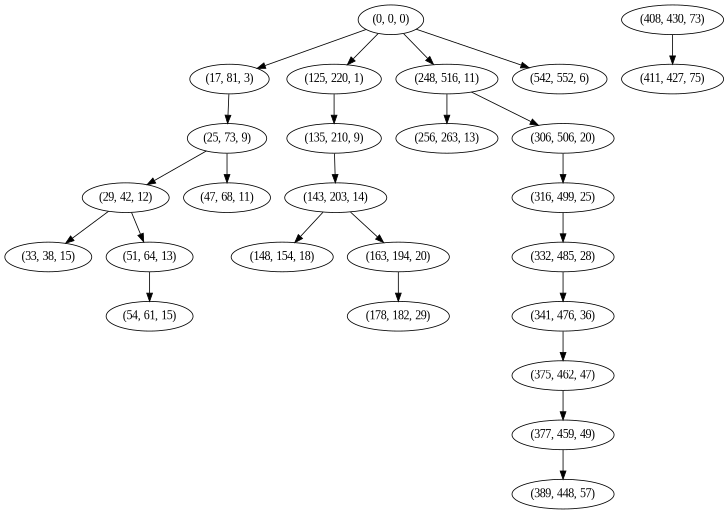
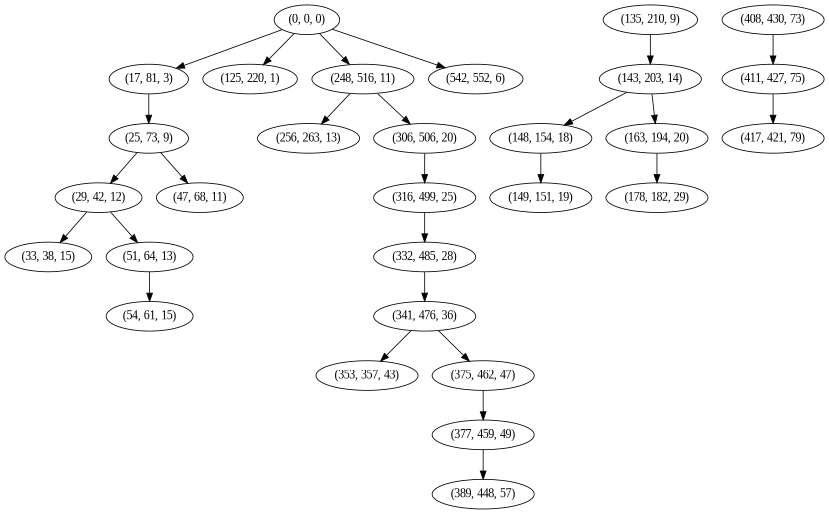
(334, 105) -> none
none -> (773, 138)
none -> (541, 198)
none -> (367, 376)
